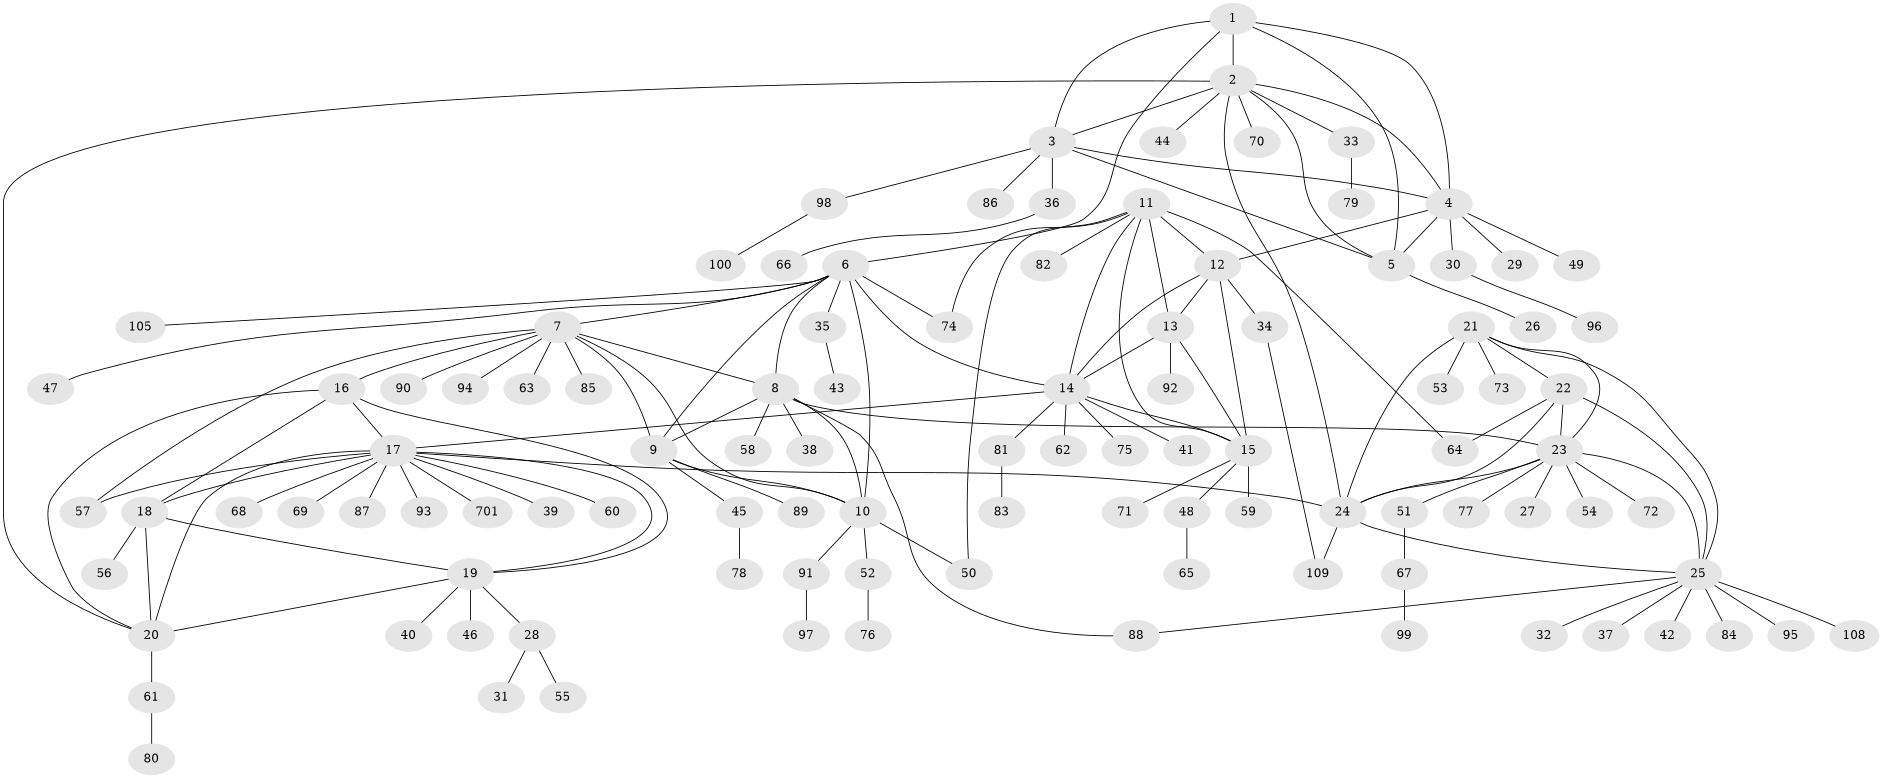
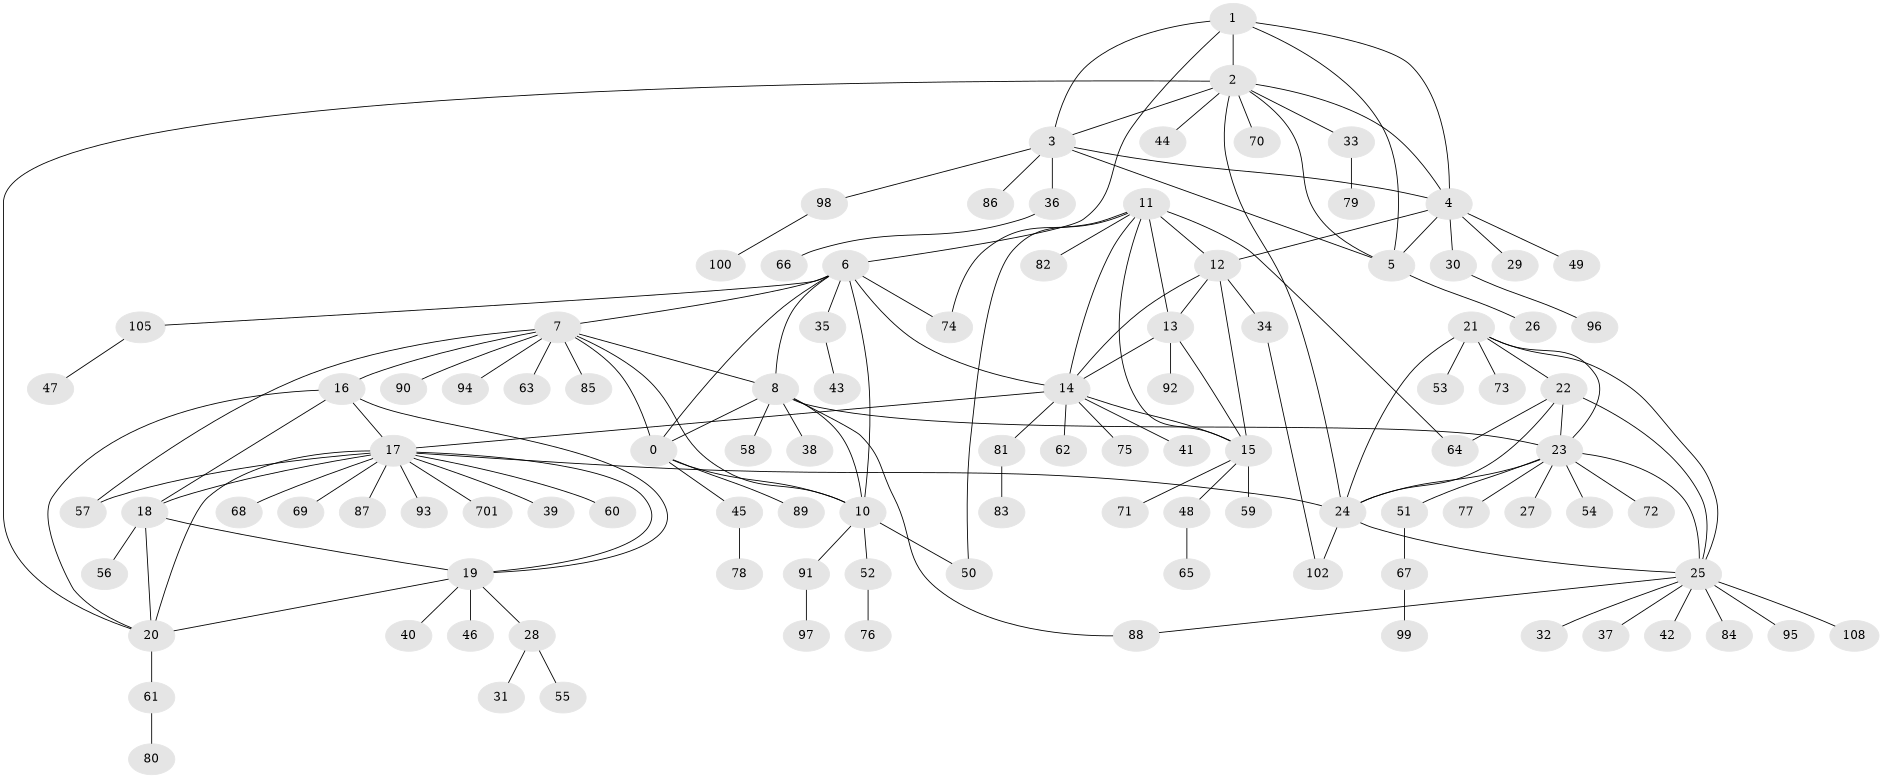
(448, 320) -> (95, 358)
(654, 451) -> (654, 451)
(1318, 574) -> (1318, 574)
